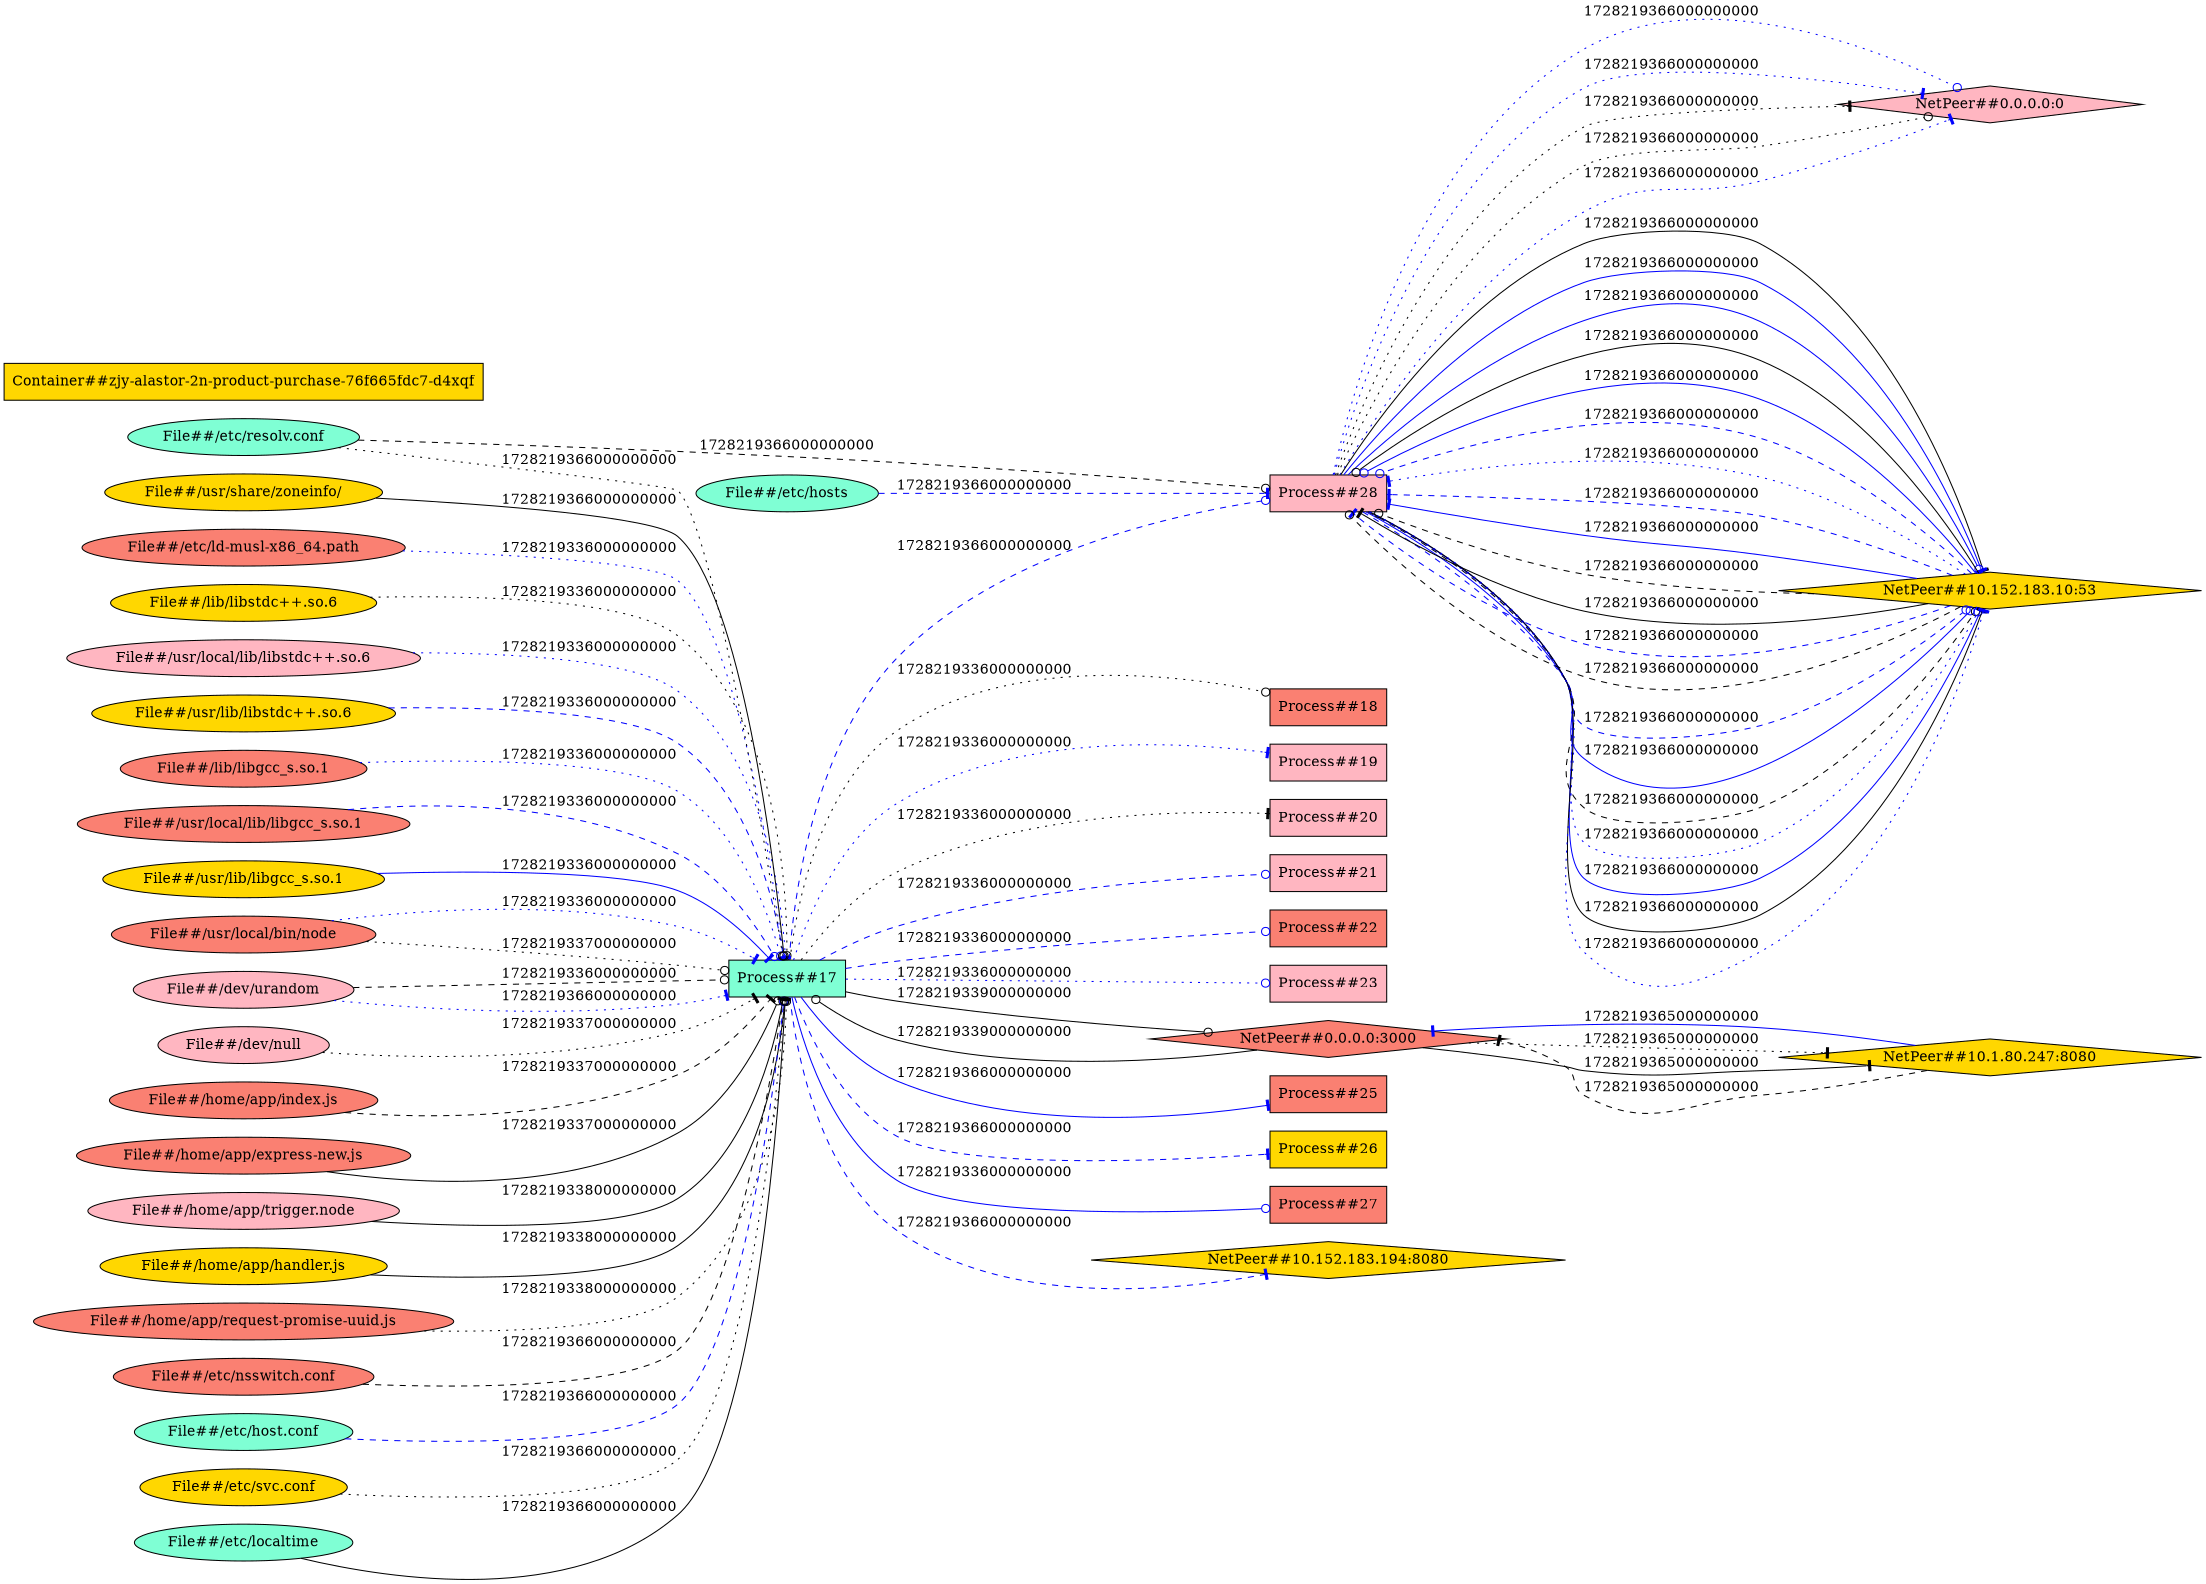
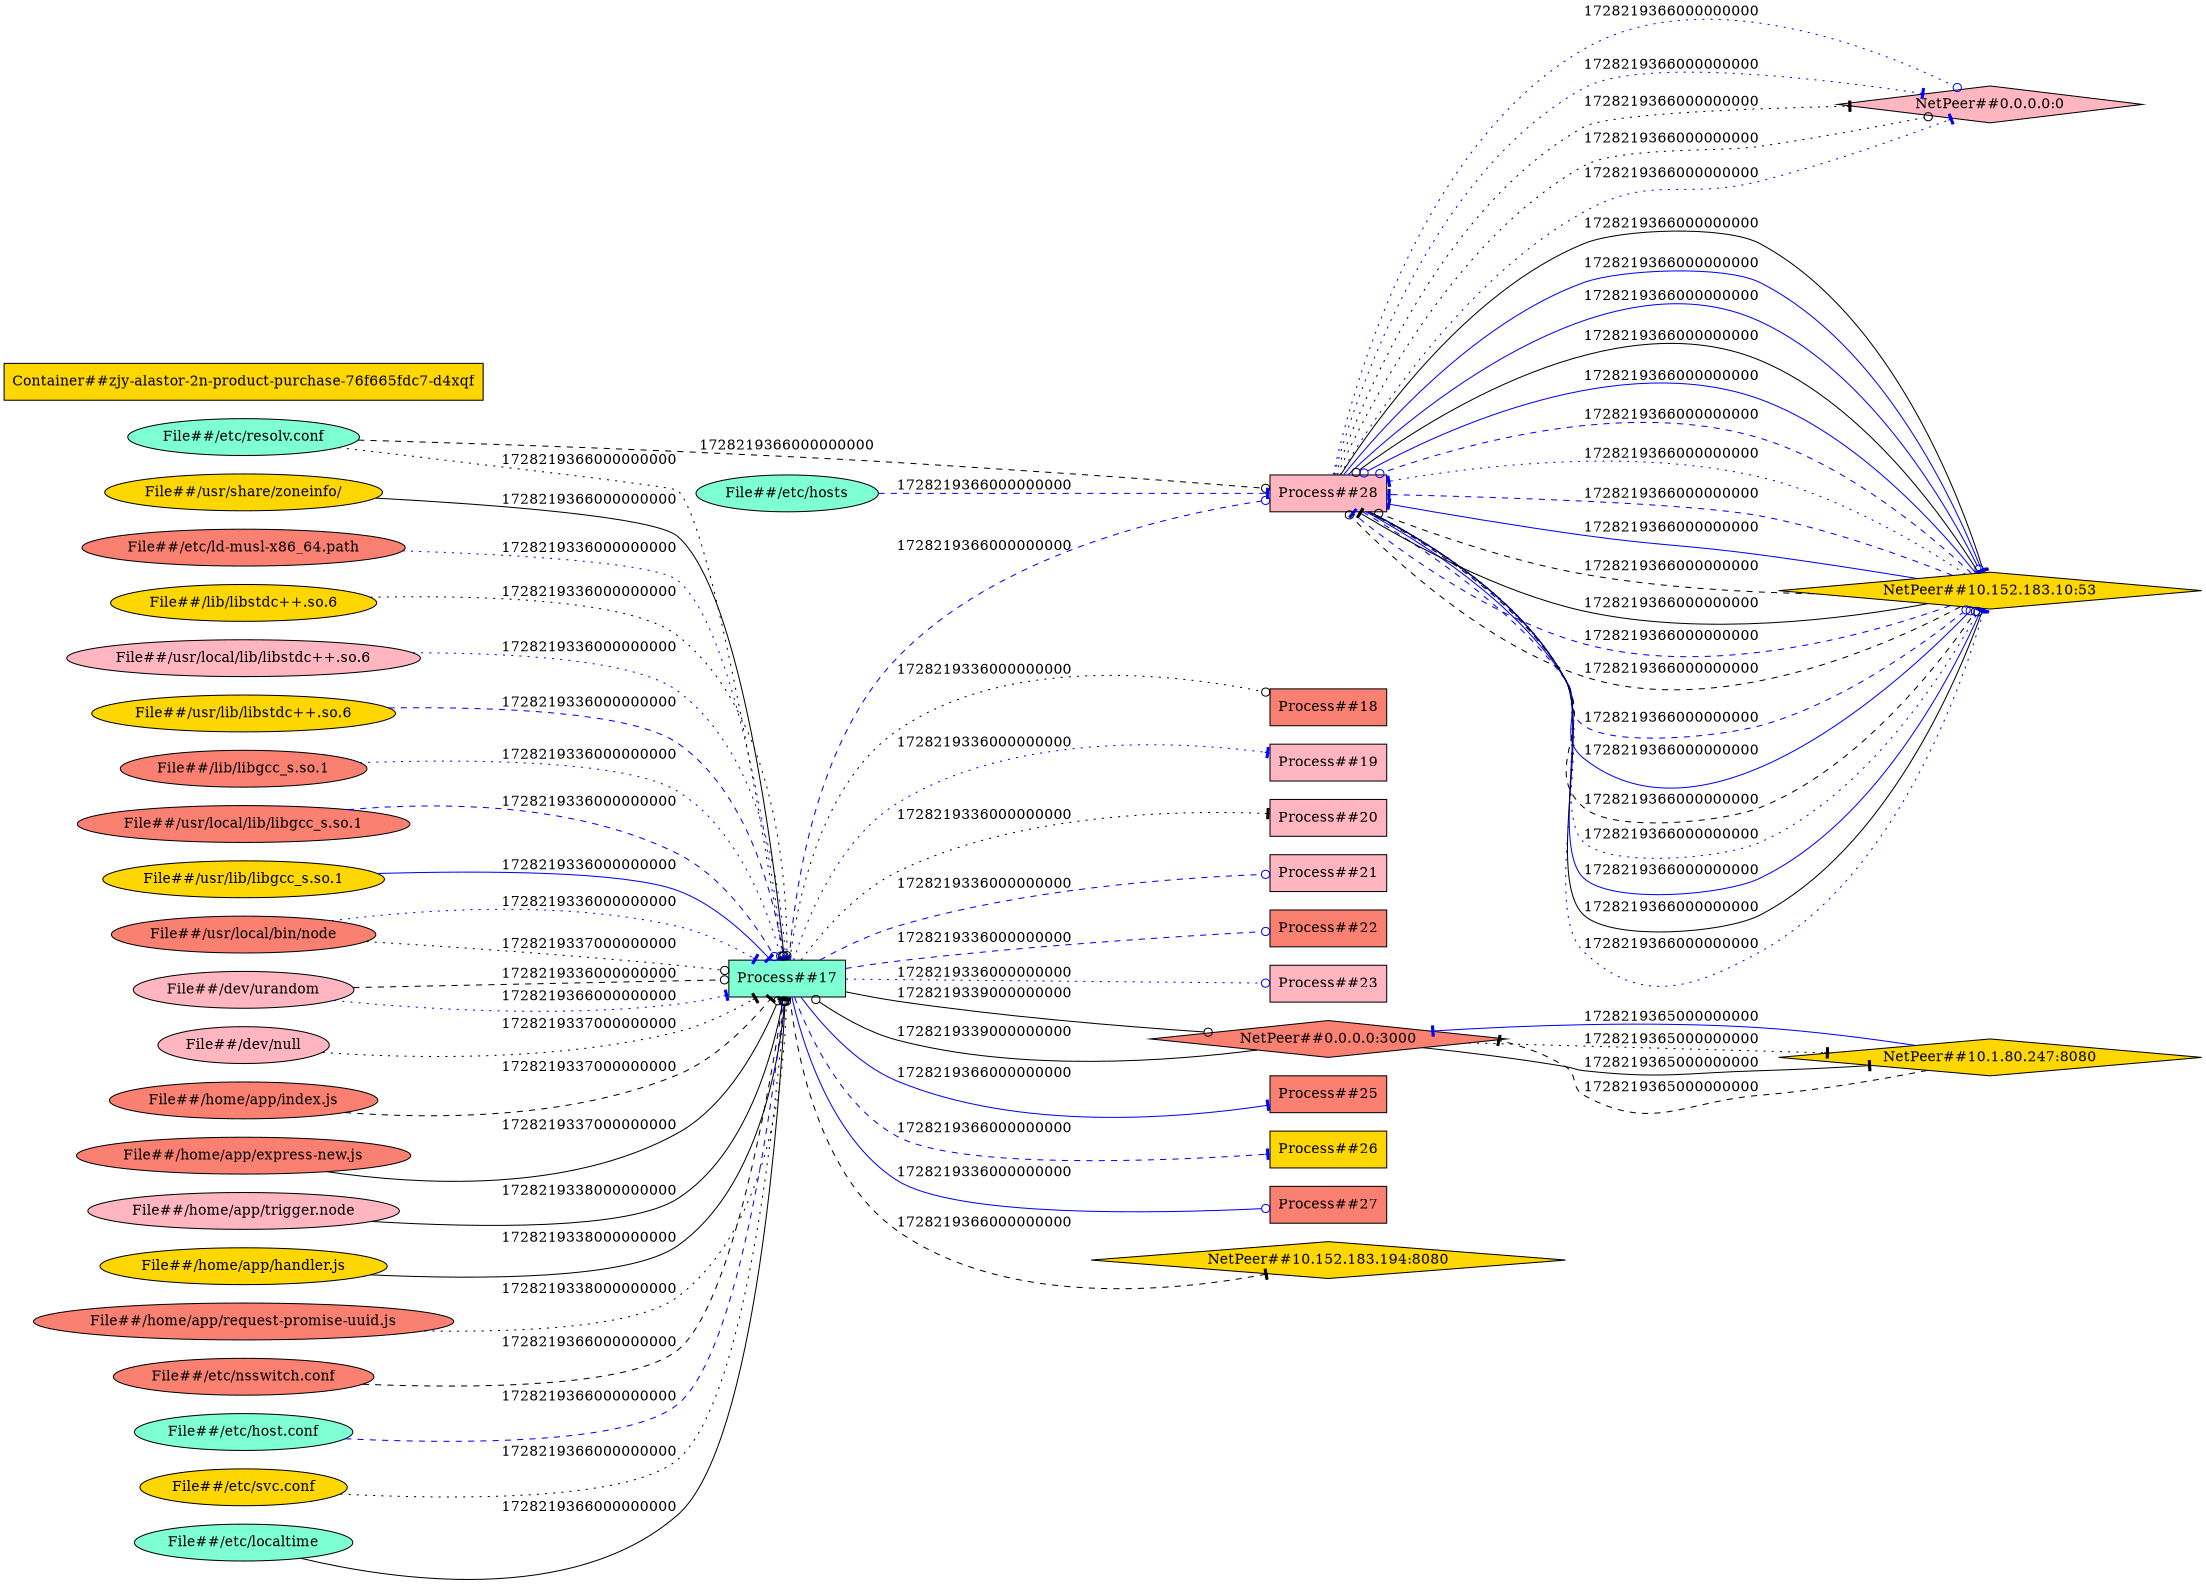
(947, 1258) -> (947, 1258)
